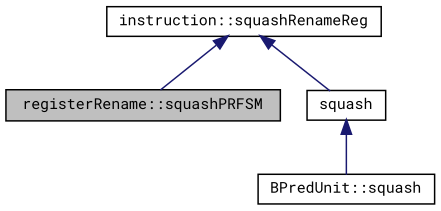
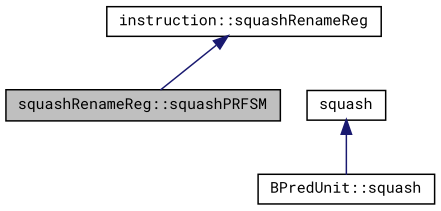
(301, 68) -> none
(143, 105) -> (143, 105)
